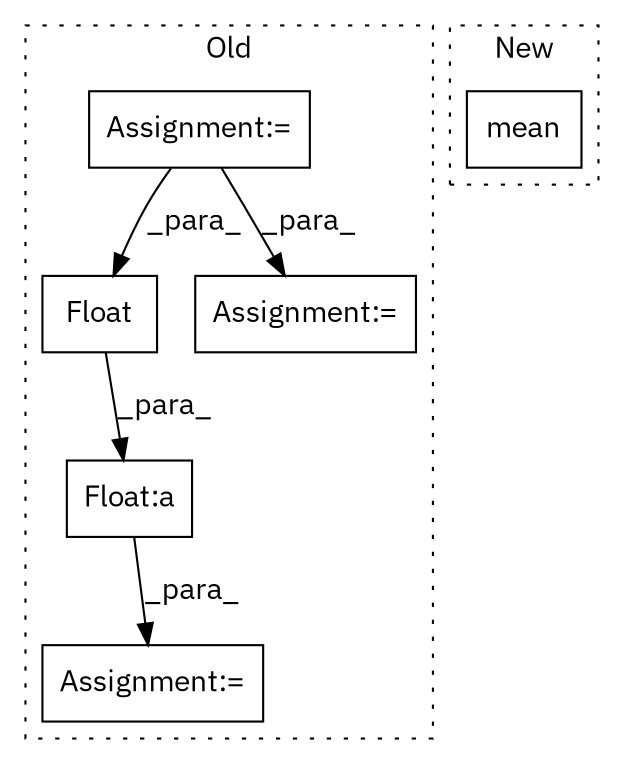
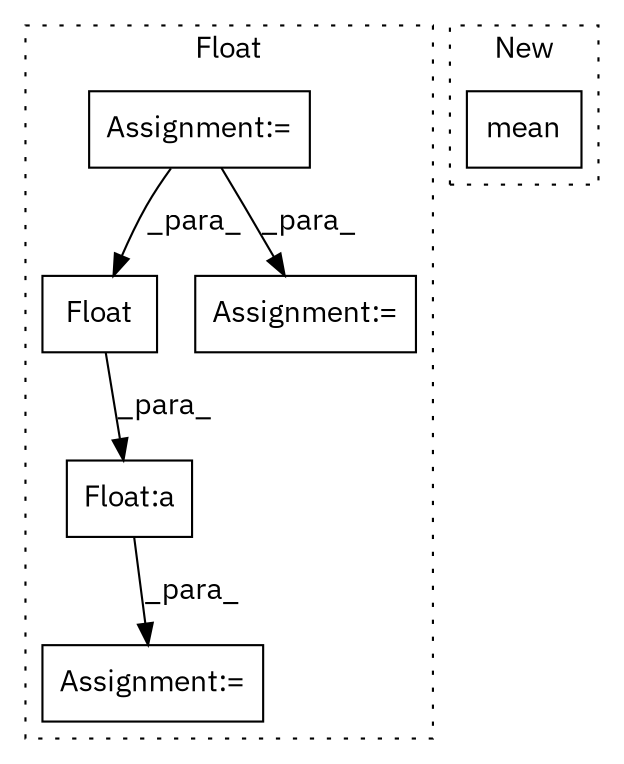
(229, 50) -> (229, 50)
